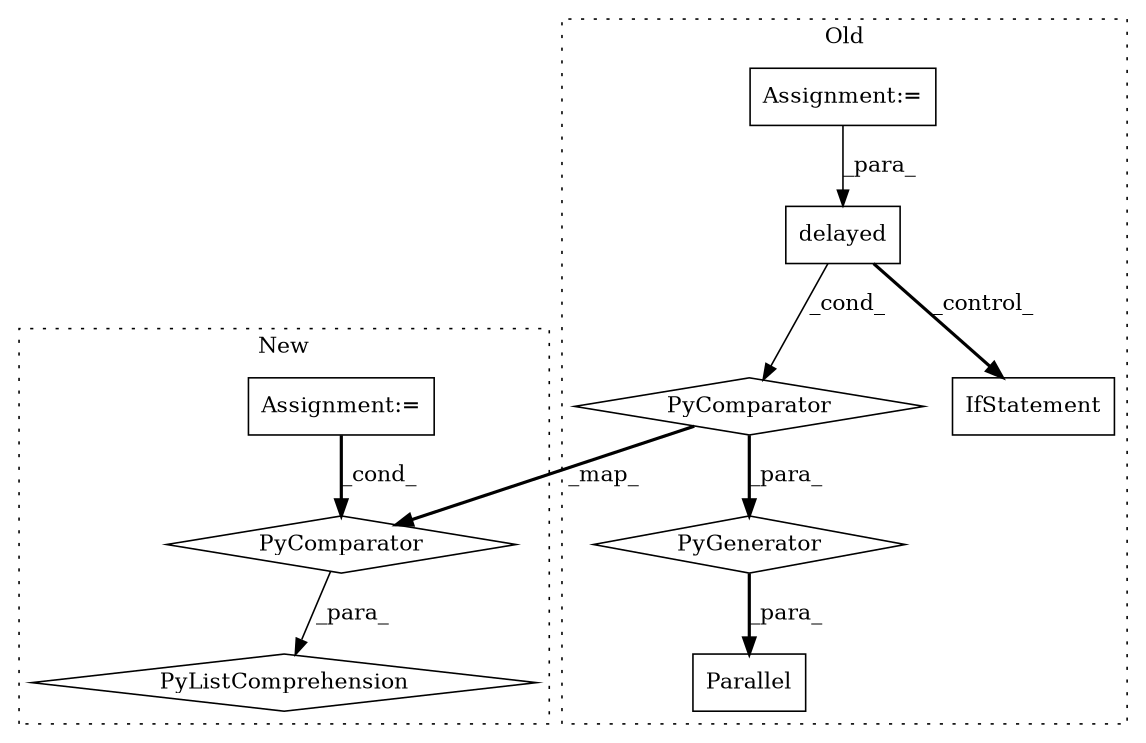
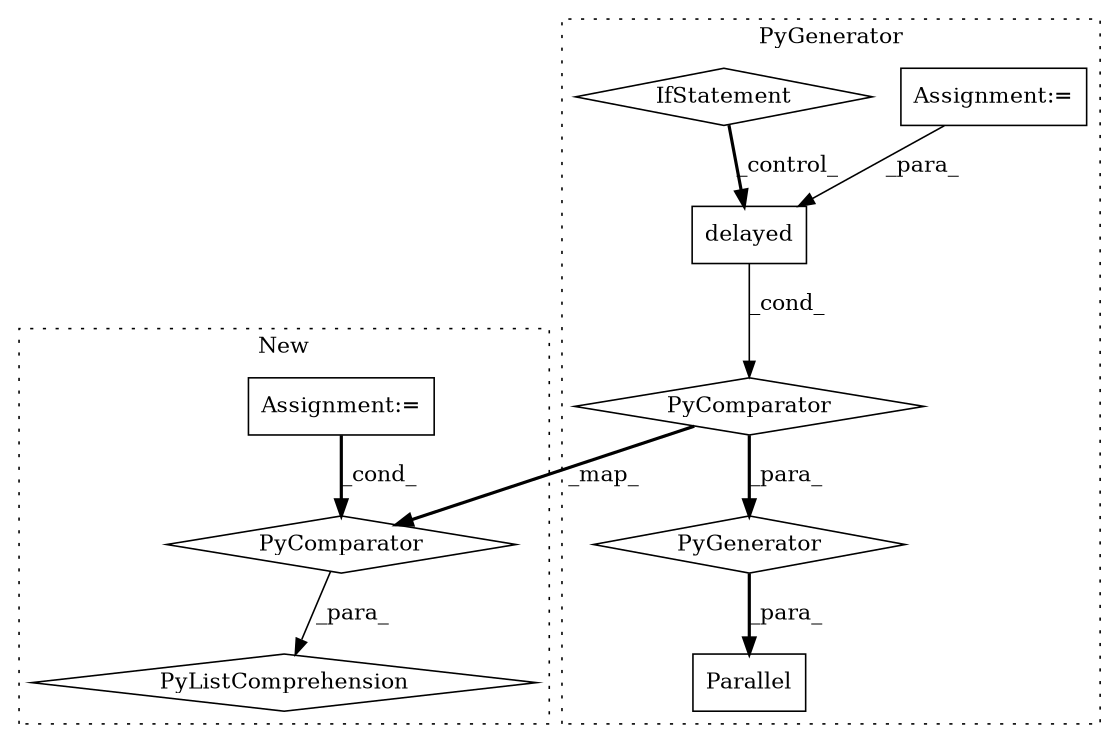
(845, 37) -> (831, 37)
(932, 315) -> (735, 158)
(1033, 406) -> (724, 97)
